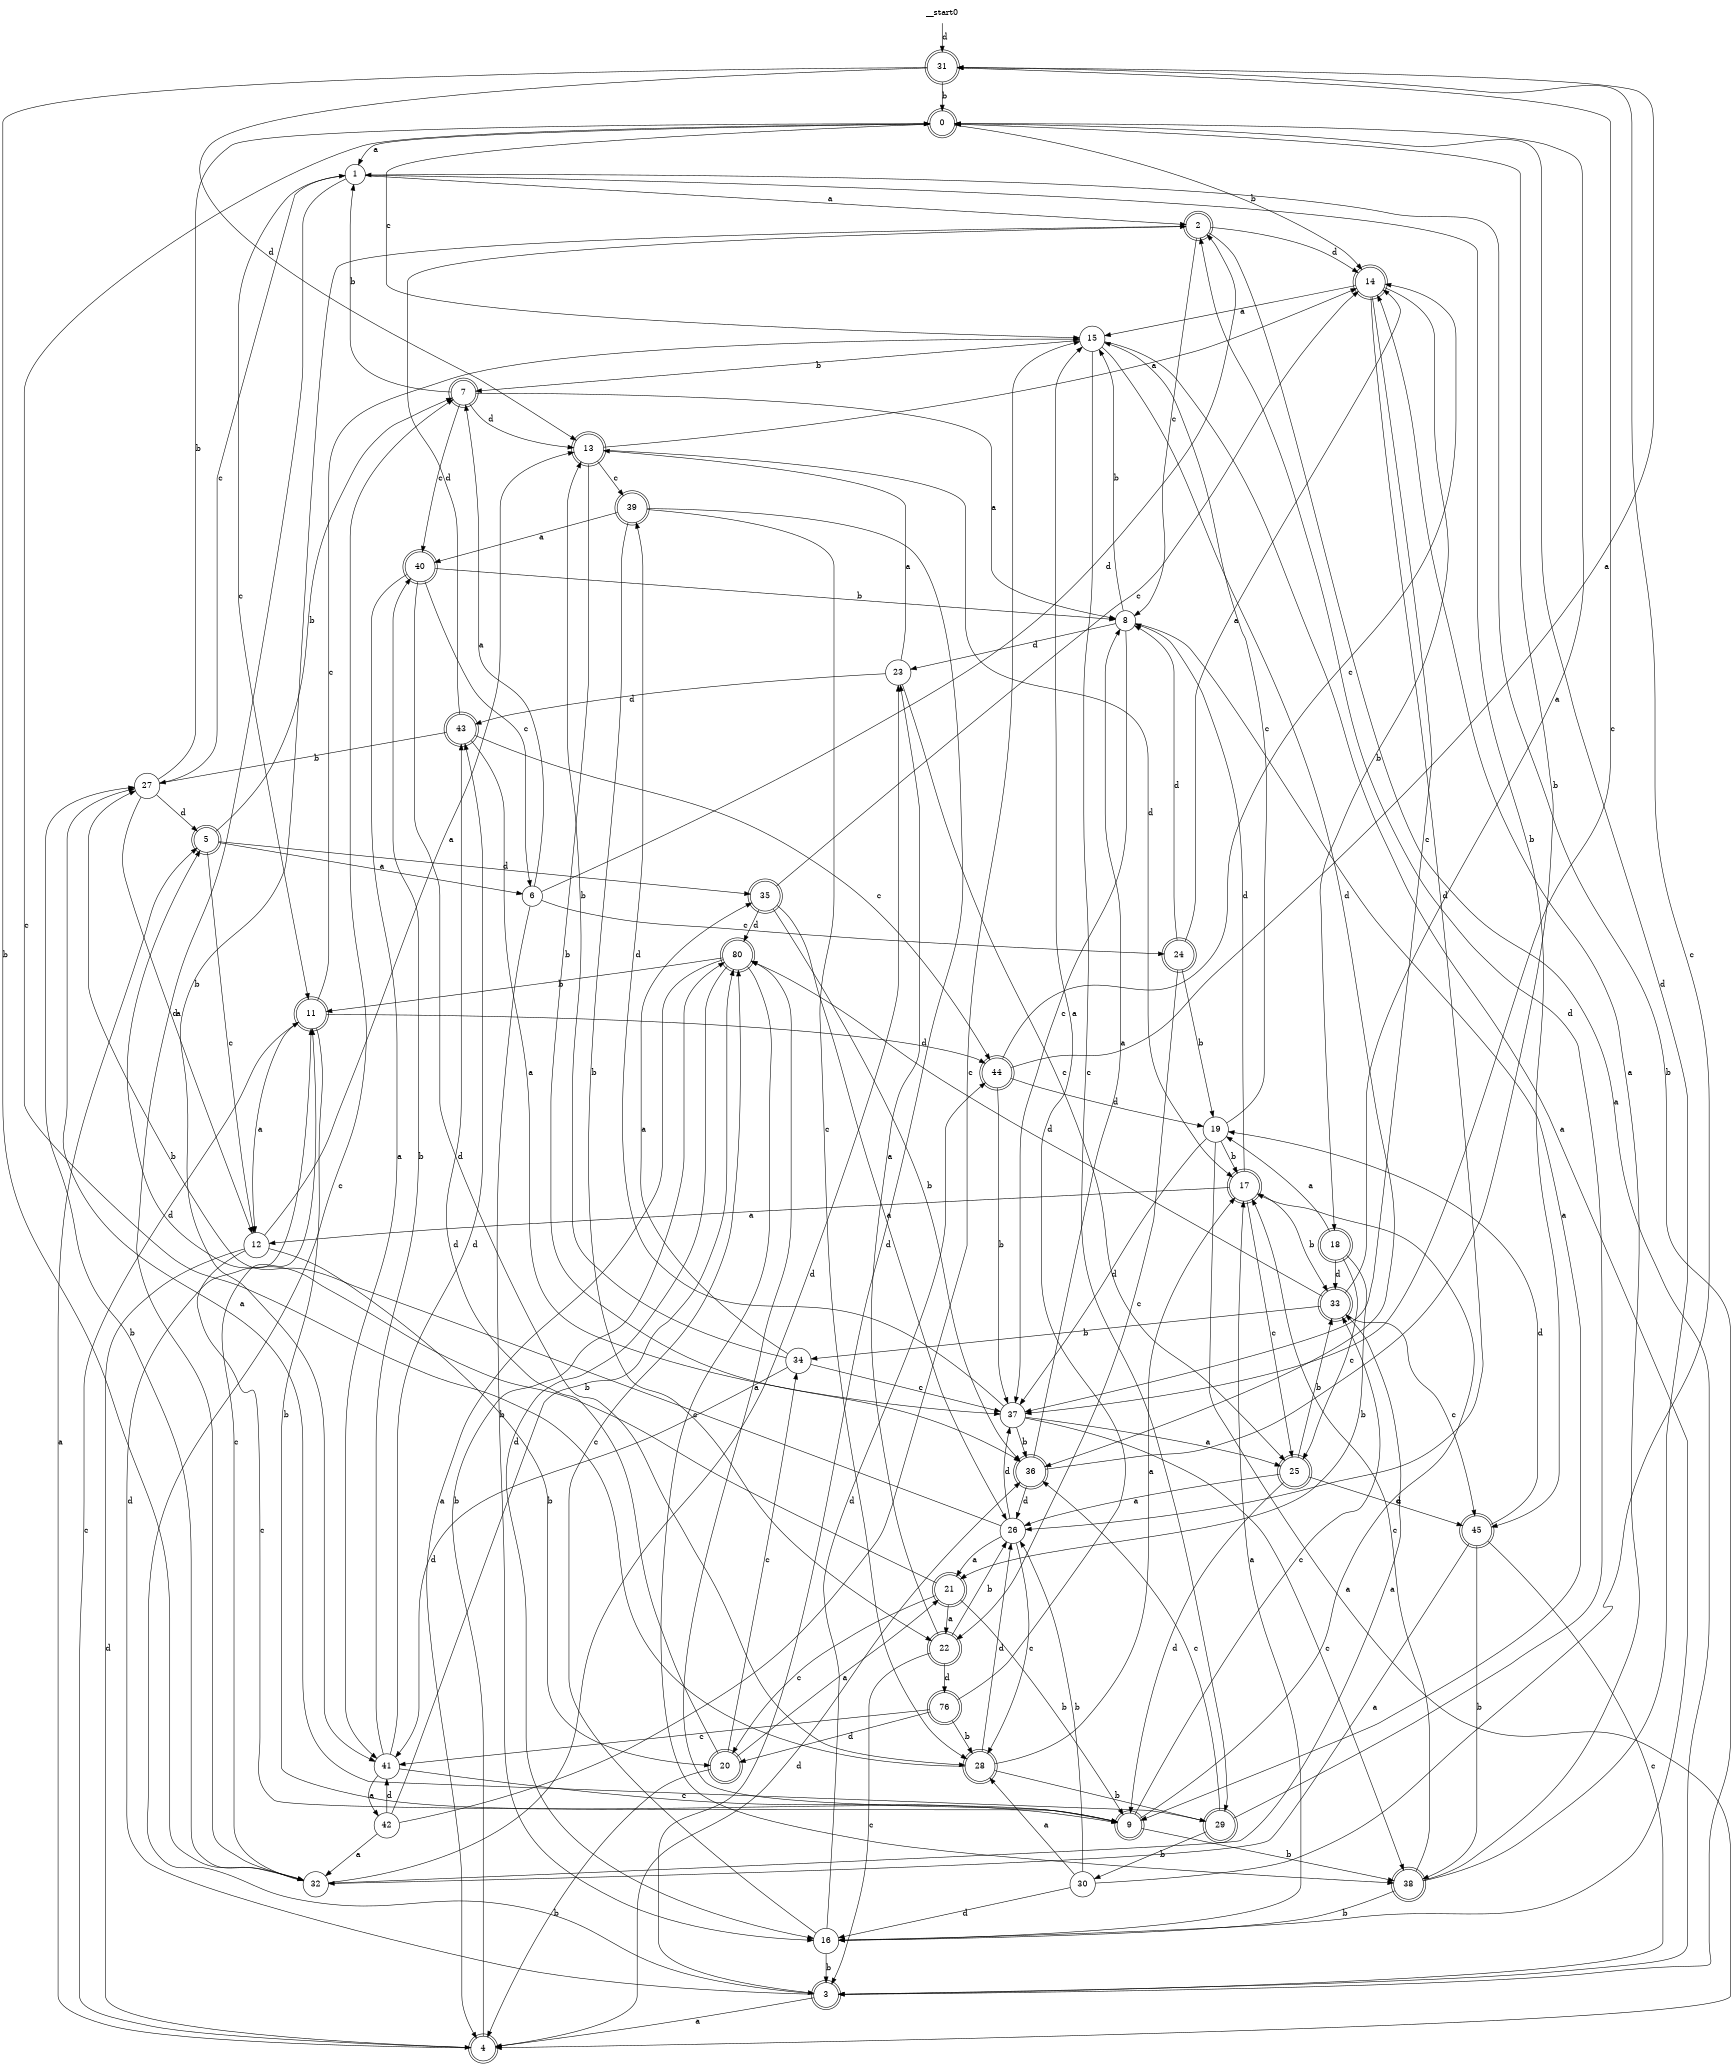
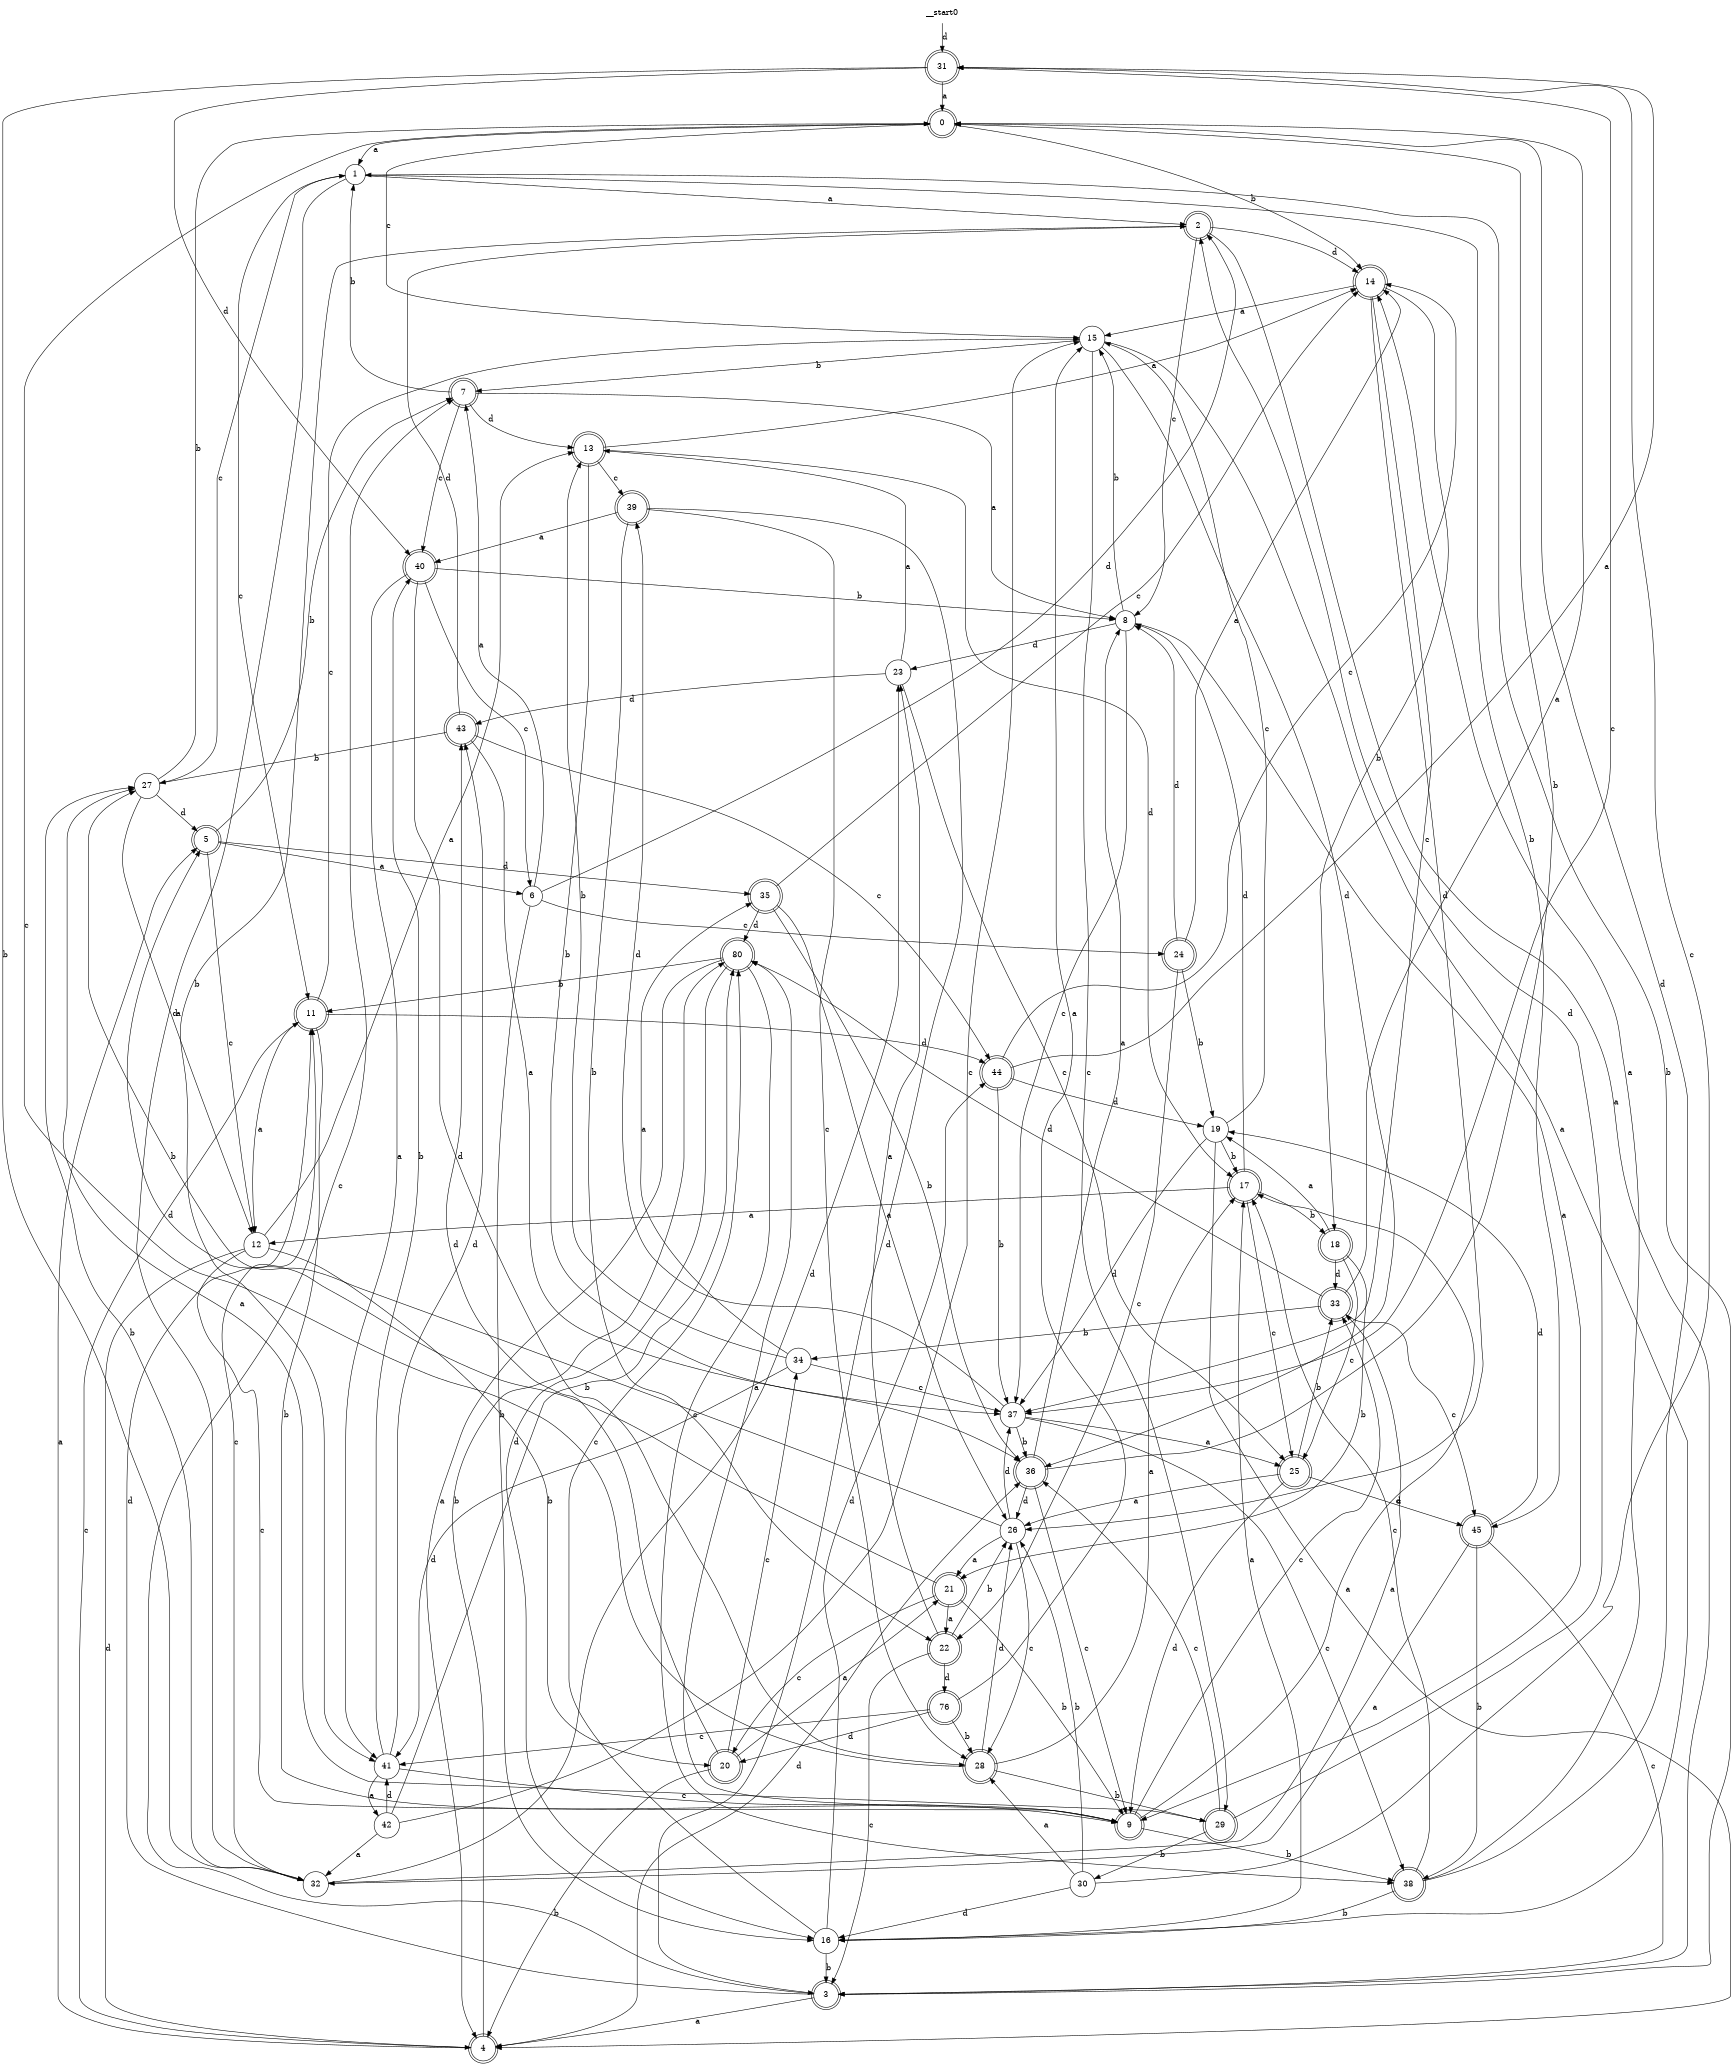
(945, 96) -> (945, 96)
(321, 112) -> (298, 96)
(1298, 1234) -> (1297, 1210)
none -> (1080, 1647)
